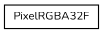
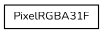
(51, 17) -> (51, 17)
